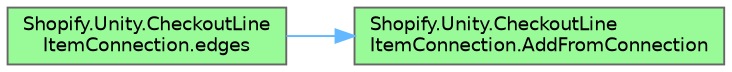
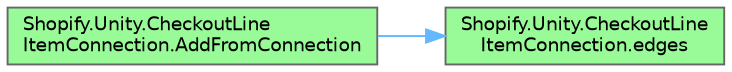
(311, 36) -> (402, 36)
